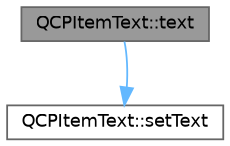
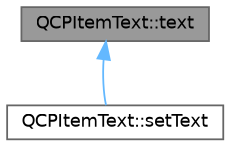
(127, 64) -> (103, 82)
